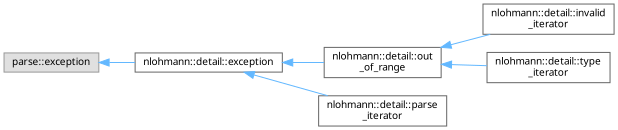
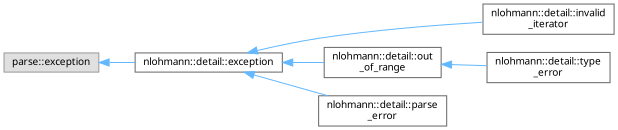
(471, 40) -> (369, 32)
(549, 68) -> (549, 68)
(383, 111) -> (383, 111)
